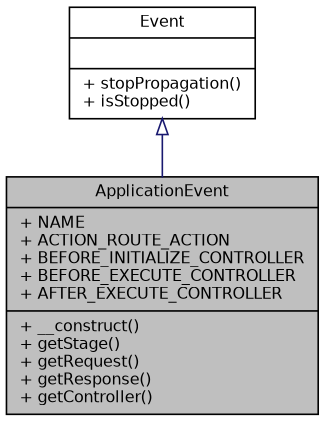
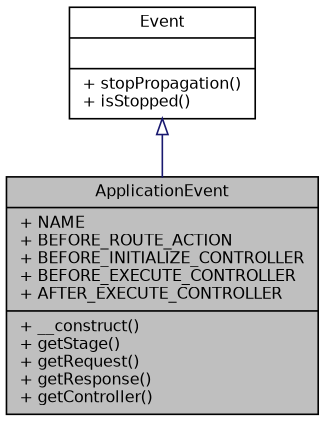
(125, 241) -> (127, 241)
